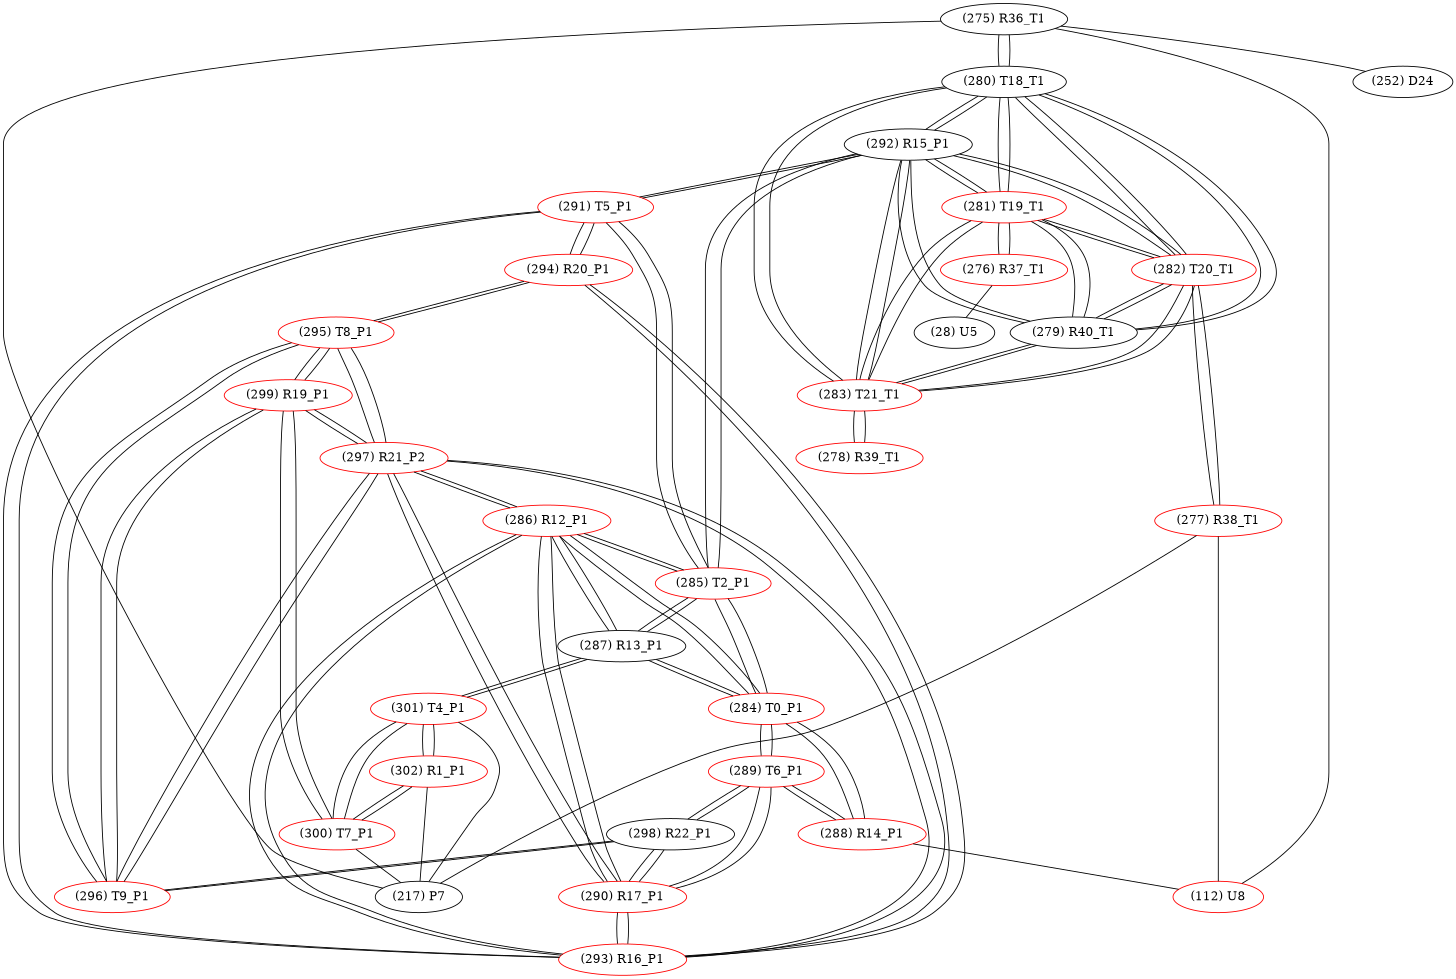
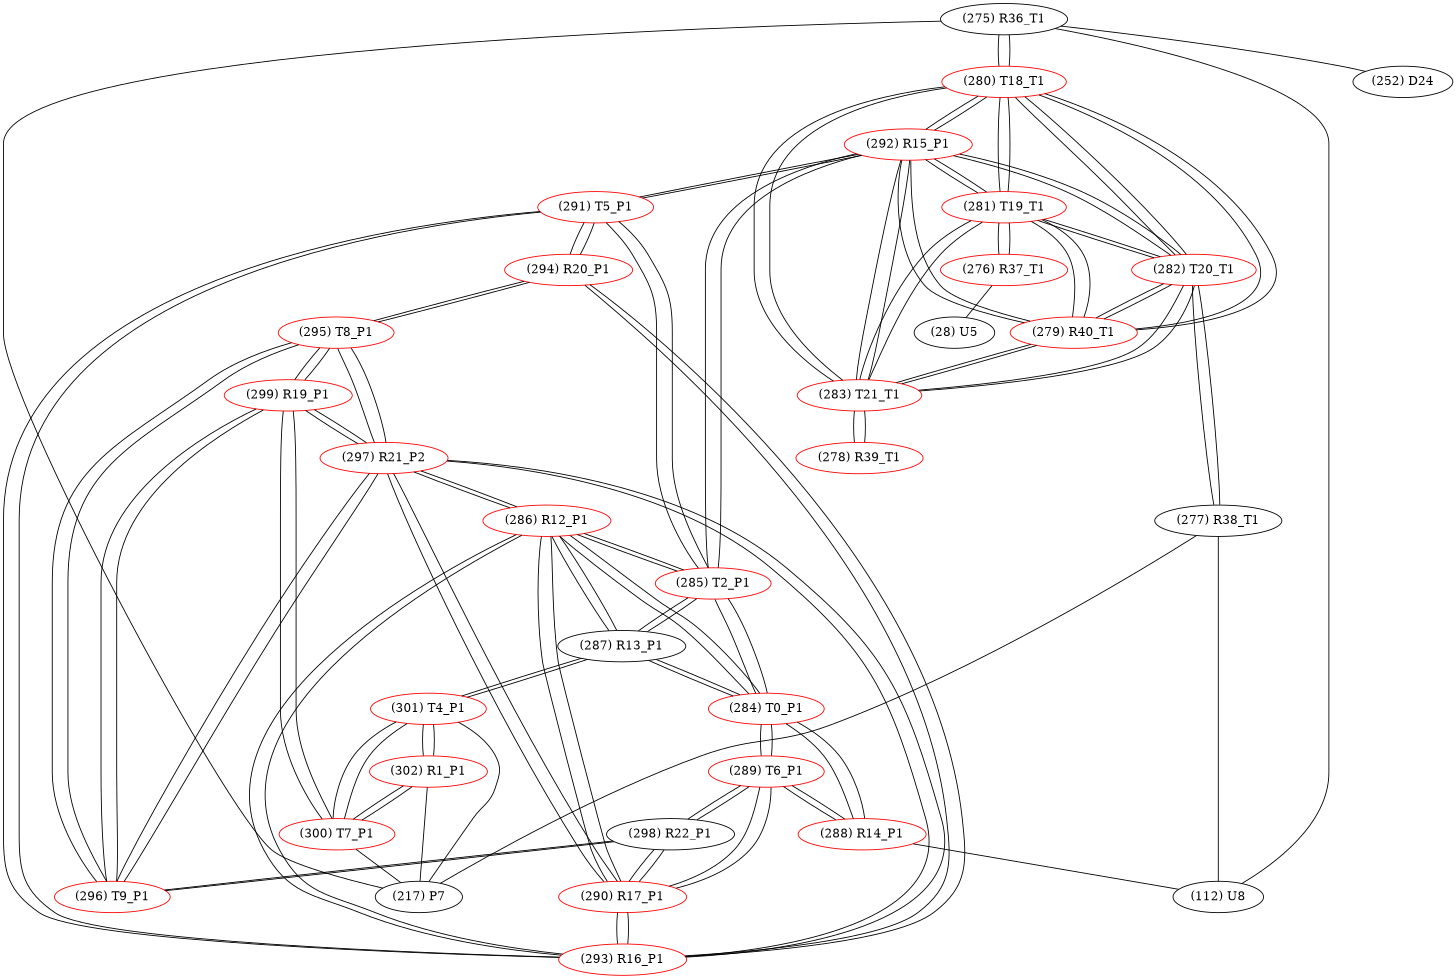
(1004, 82) -> (1004, 82)
(908, 145) -> (908, 145)
(1074, 333) -> (1074, 333)
(1218, 521) -> (1218, 521)
(1218, 897) -> (1218, 897)
